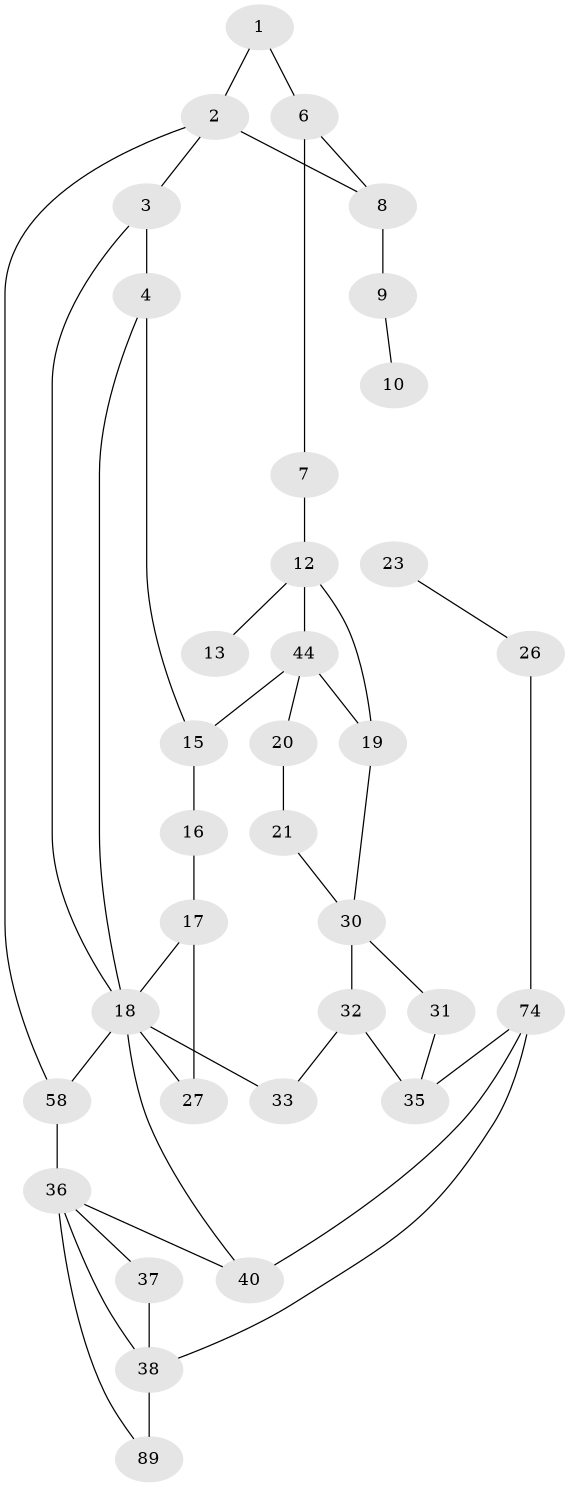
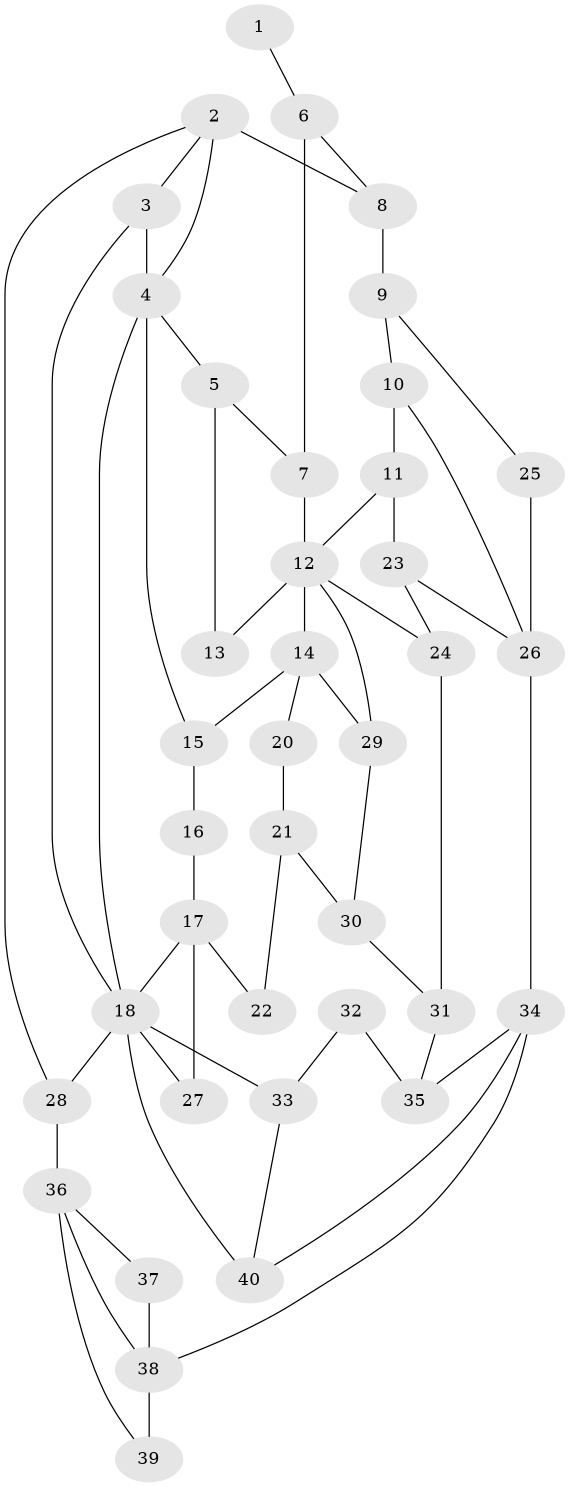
(237, 72) -> (198, 211)
none -> (215, 385)
none -> (394, 475)
none -> (531, 475)
none -> (471, 515)
(305, 654) -> (305, 654)
none -> (441, 654)
(373, 743) -> (373, 743)
(352, 967) -> none
none -> (262, 1012)
(531, 1012) -> (531, 1012)
(57, 1101) -> (57, 1101)
(154, 1236) -> (267, 1191)
(149, 1459) -> (149, 1459)
